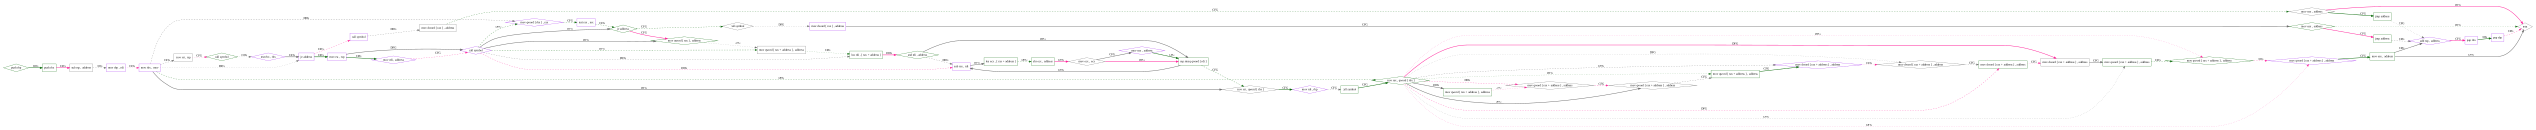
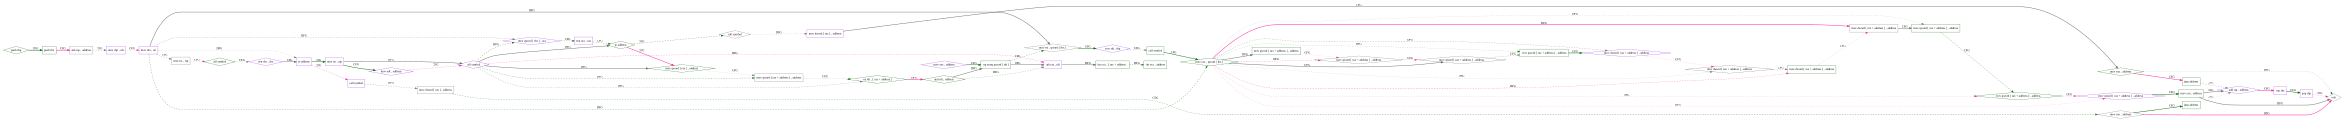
(866, 55) -> (877, 79)
(1087, 62) -> none
(150, 68) -> (148, 50)
